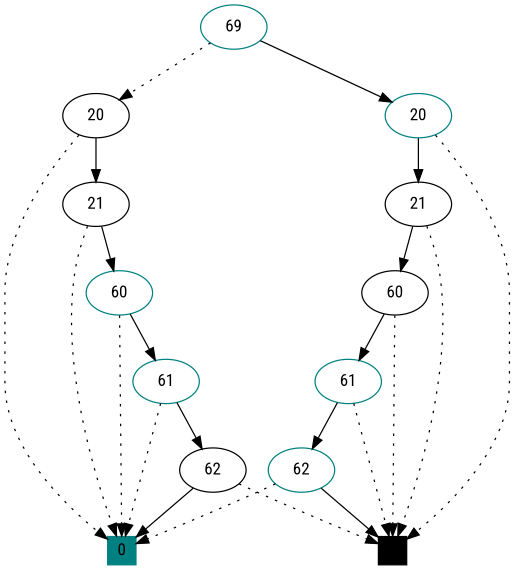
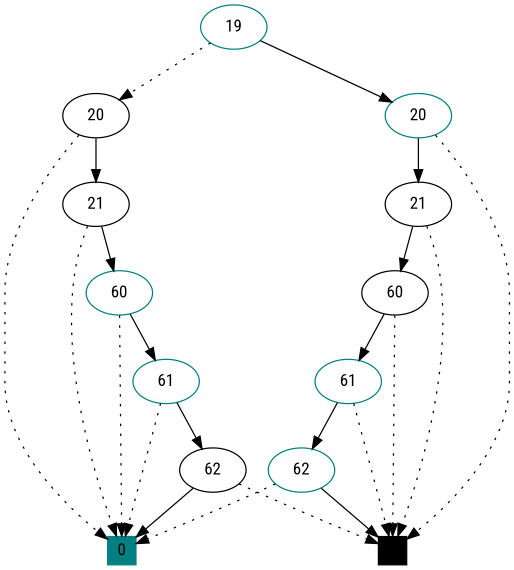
(234, 27) -> (234, 27)
